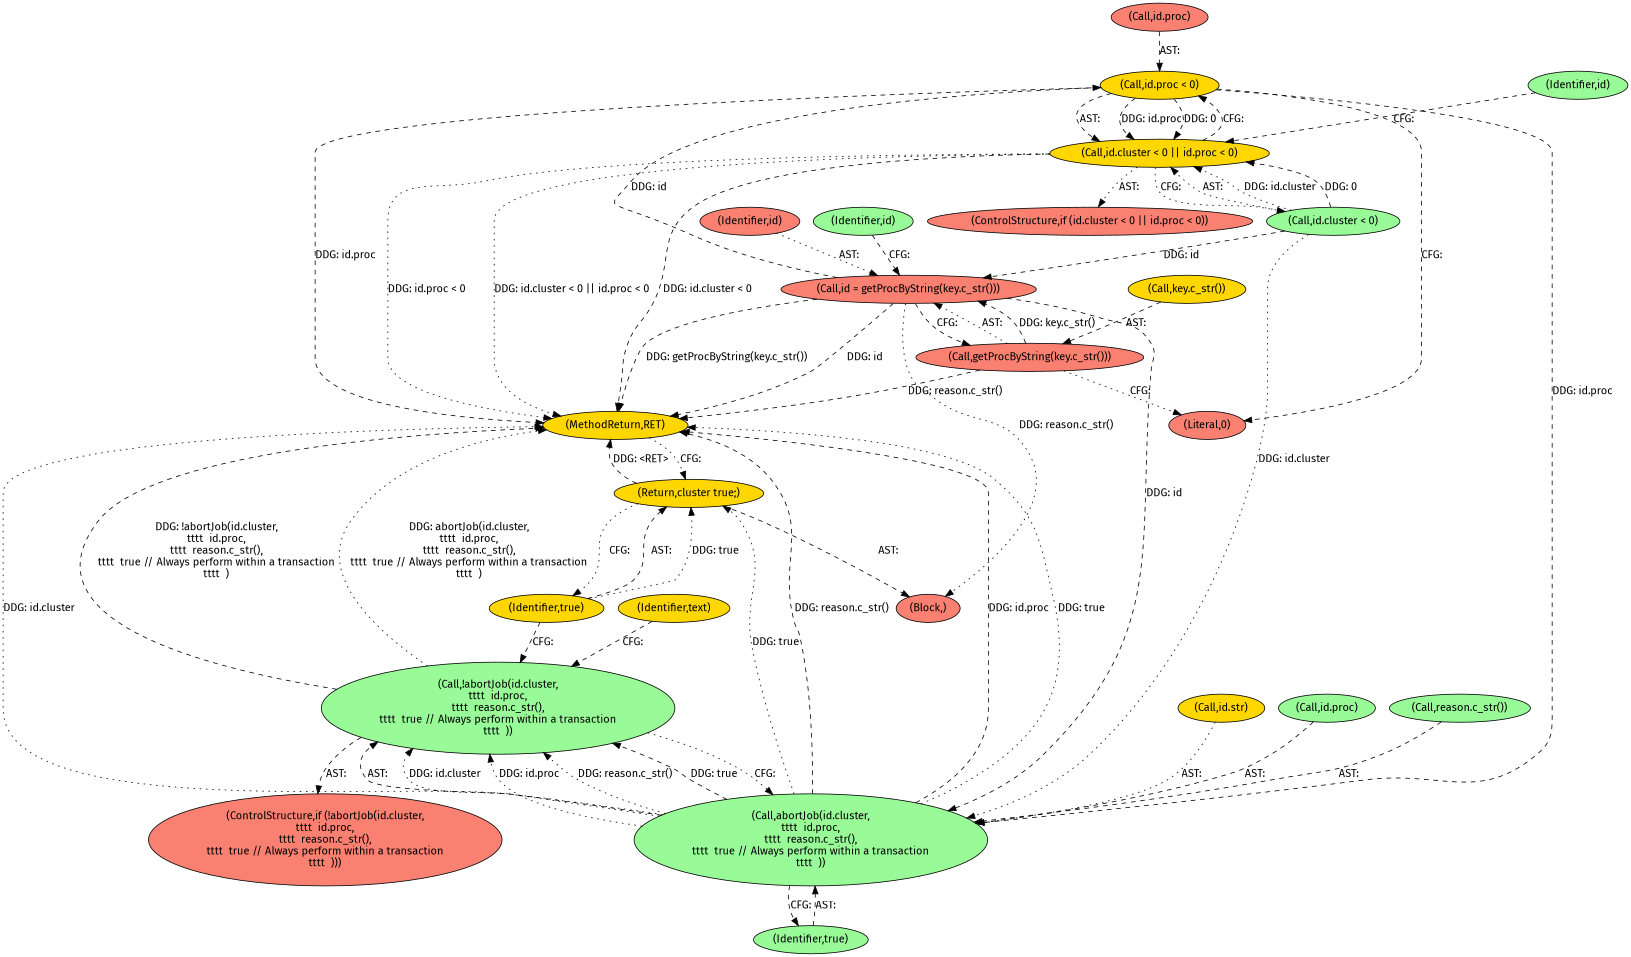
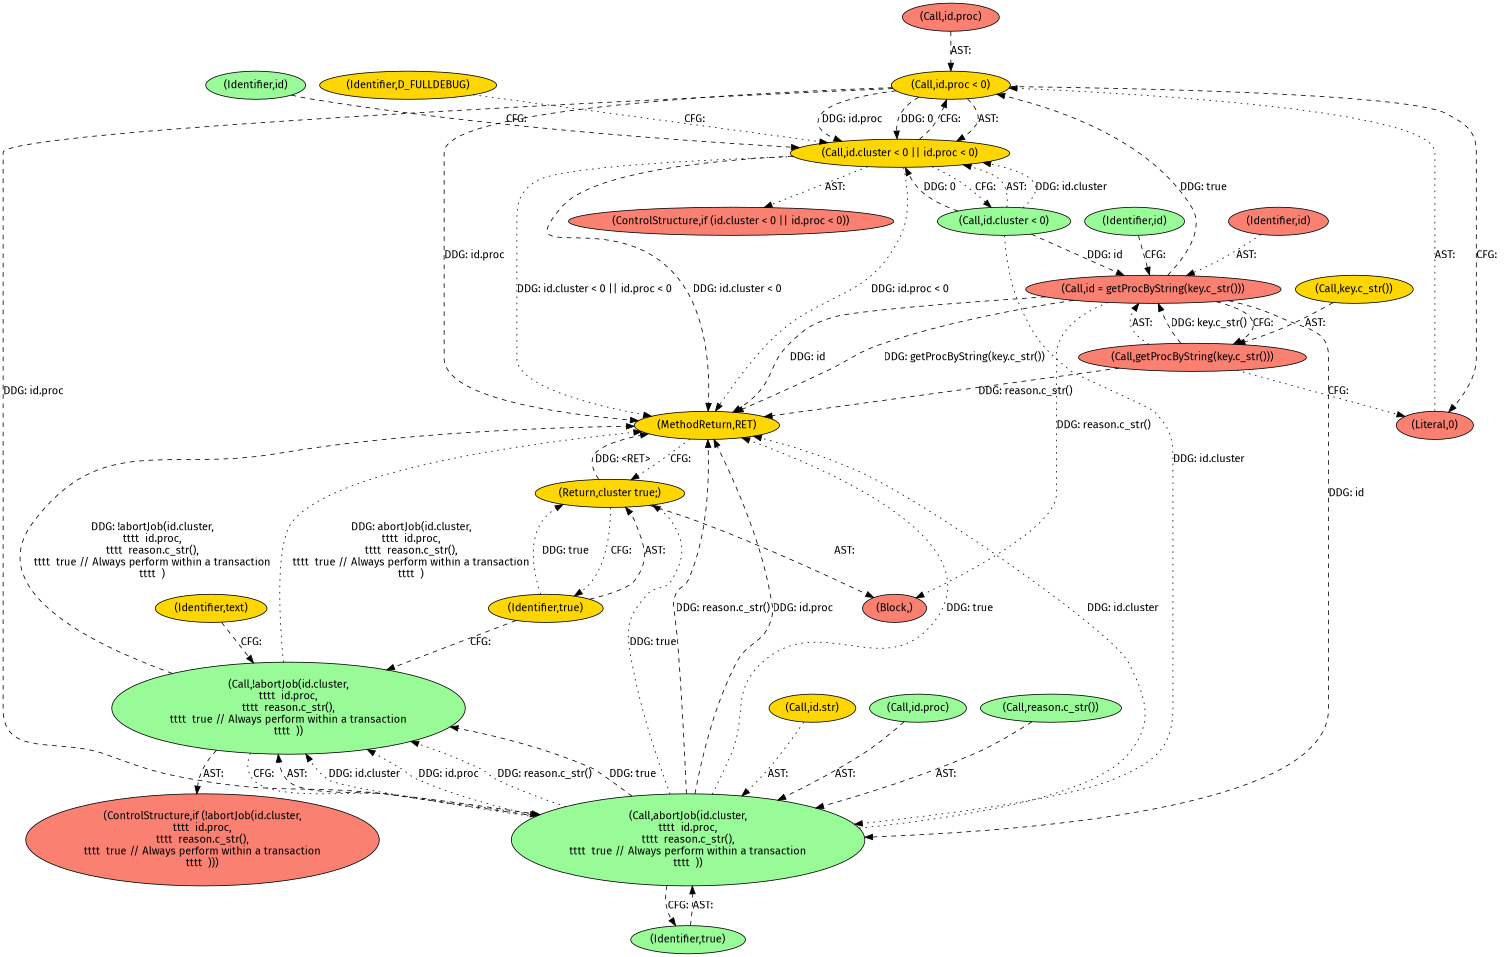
none -> (408, 85)
none -> (1359, 120)
(649, 187) -> (1204, 187)
